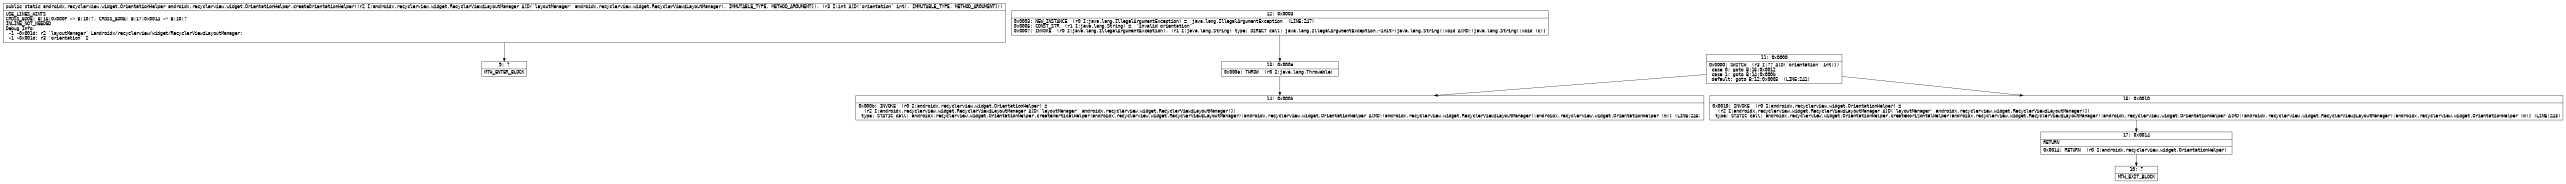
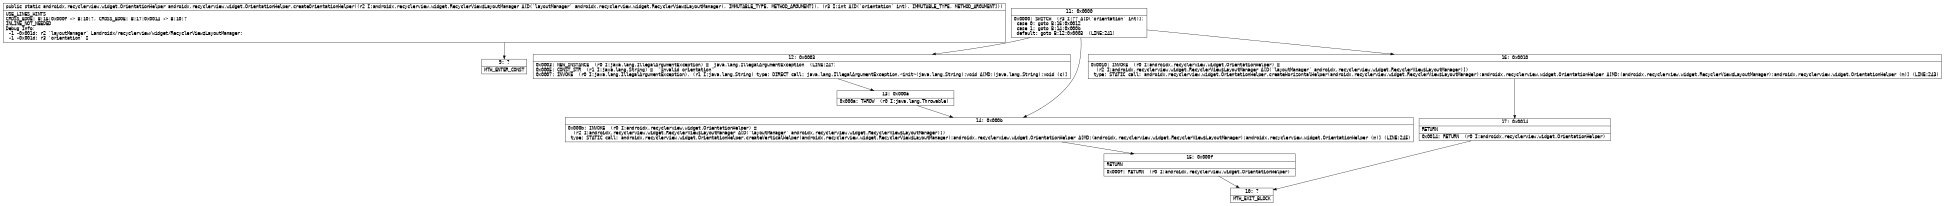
none -> (983, 47)
(504, 72) -> (504, 70)
none -> (1200, 165)
